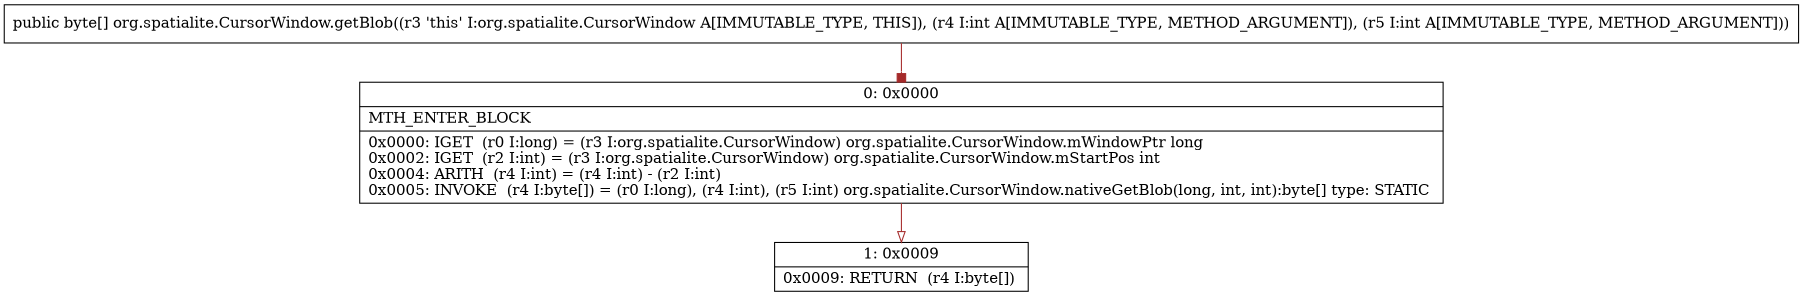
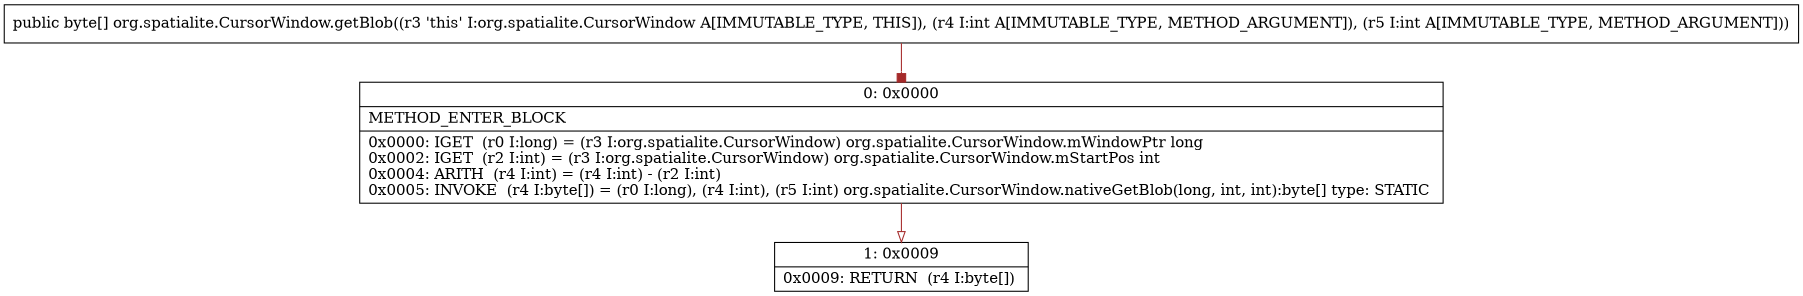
(450, 118) -> (467, 118)
